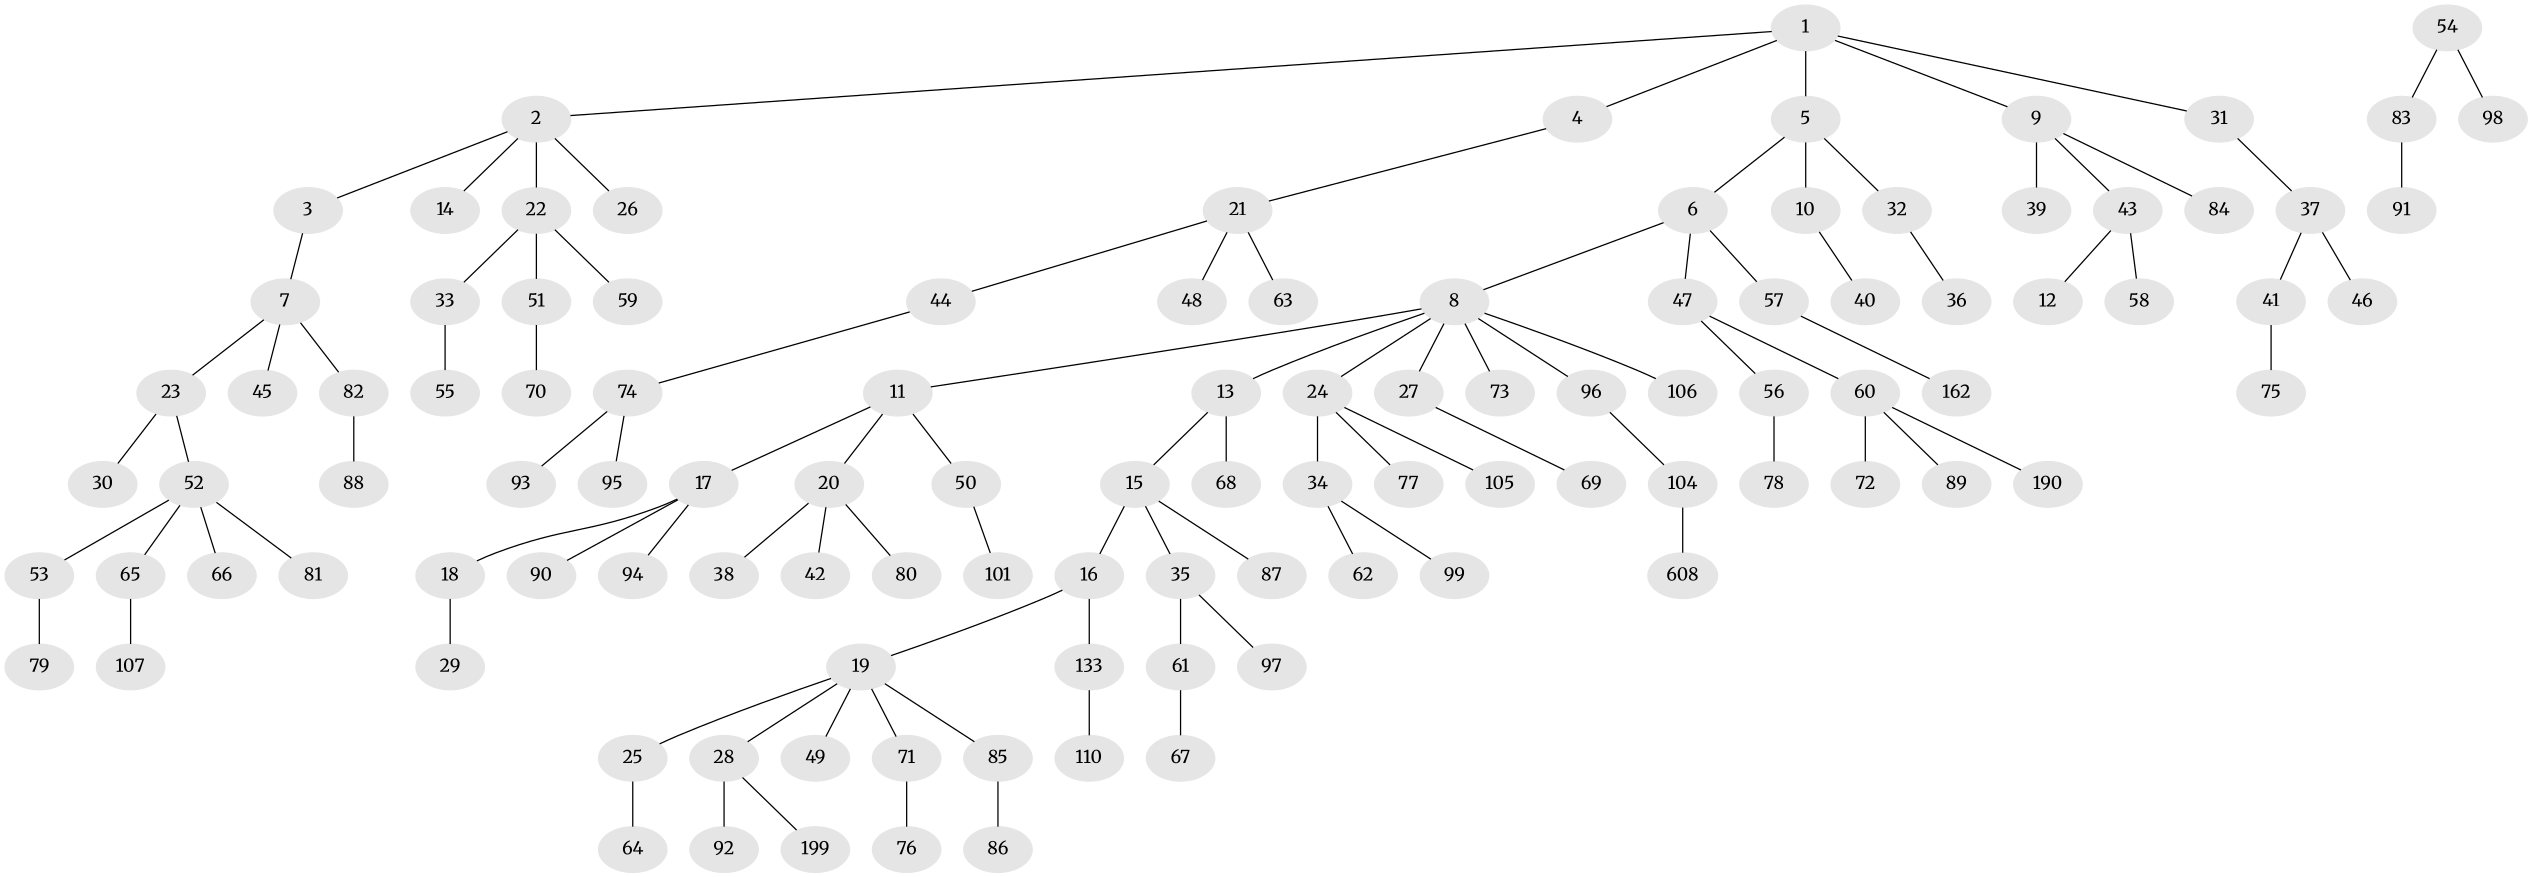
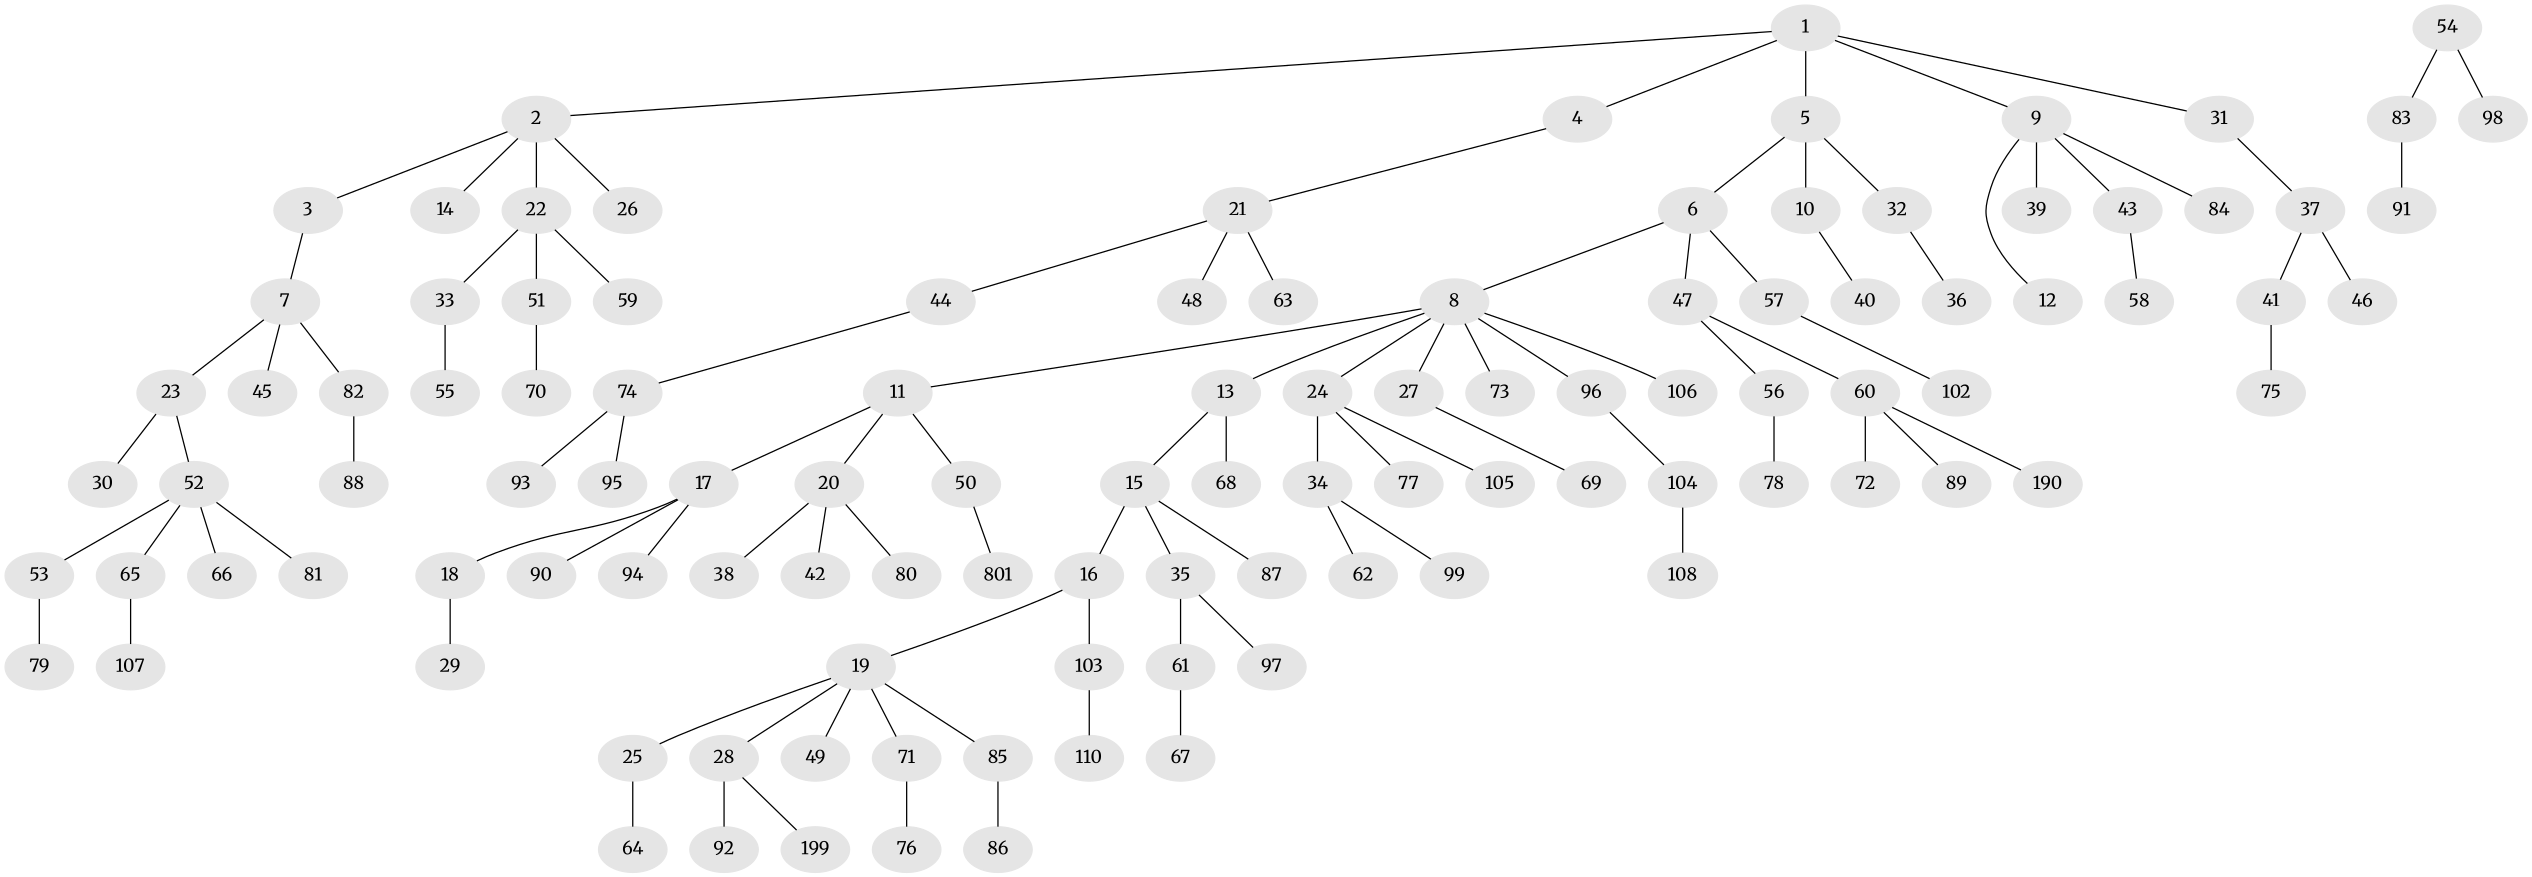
(2088, 256) -> (1986, 214)
(1957, 393) -> (1957, 393)
(998, 576) -> (998, 576)
(1683, 576) -> (1683, 576)
(1089, 667) -> (1089, 667)
